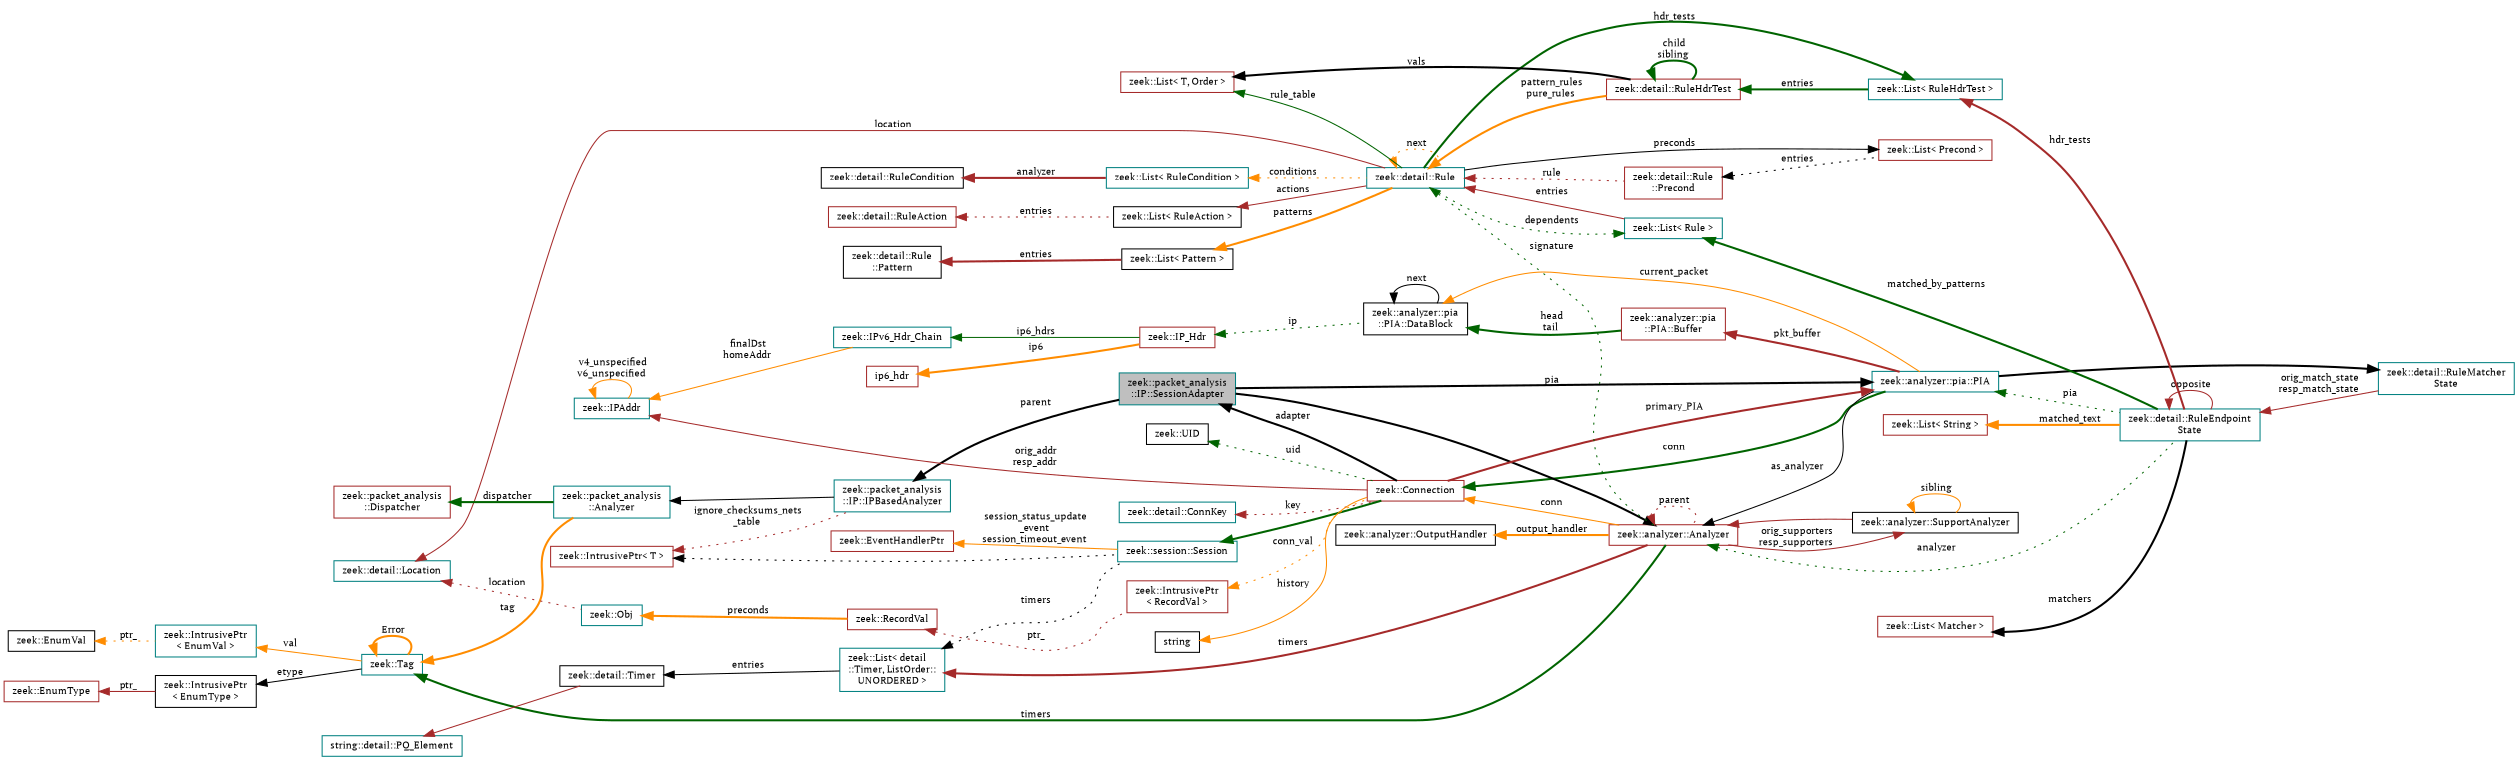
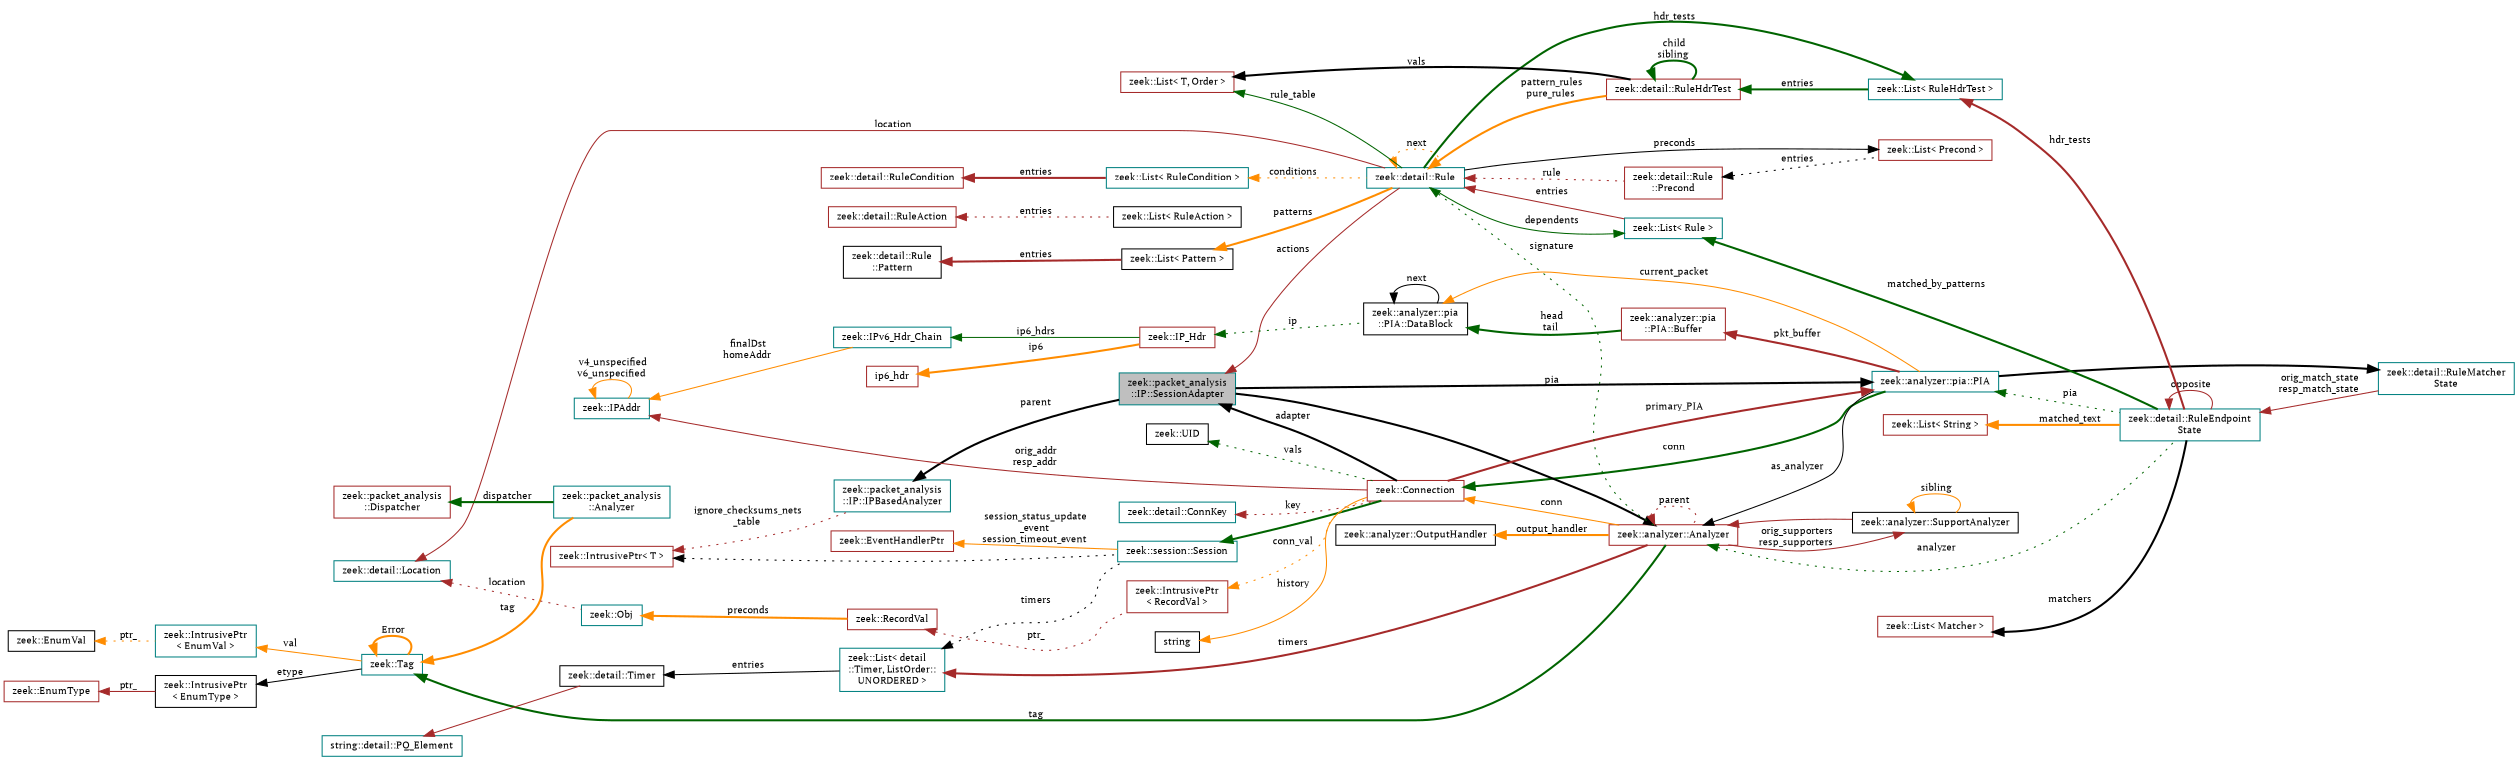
(1035, 172) -> (1035, 172)
(892, 178) -> (892, 178)
(1307, 196) -> (1304, 268)
(1518, 227) -> (1518, 227)
(1292, 450) -> (1292, 450)
(757, 499) -> none
(1035, 715) -> (1035, 715)
